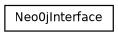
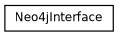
(59, 18) -> (59, 18)
